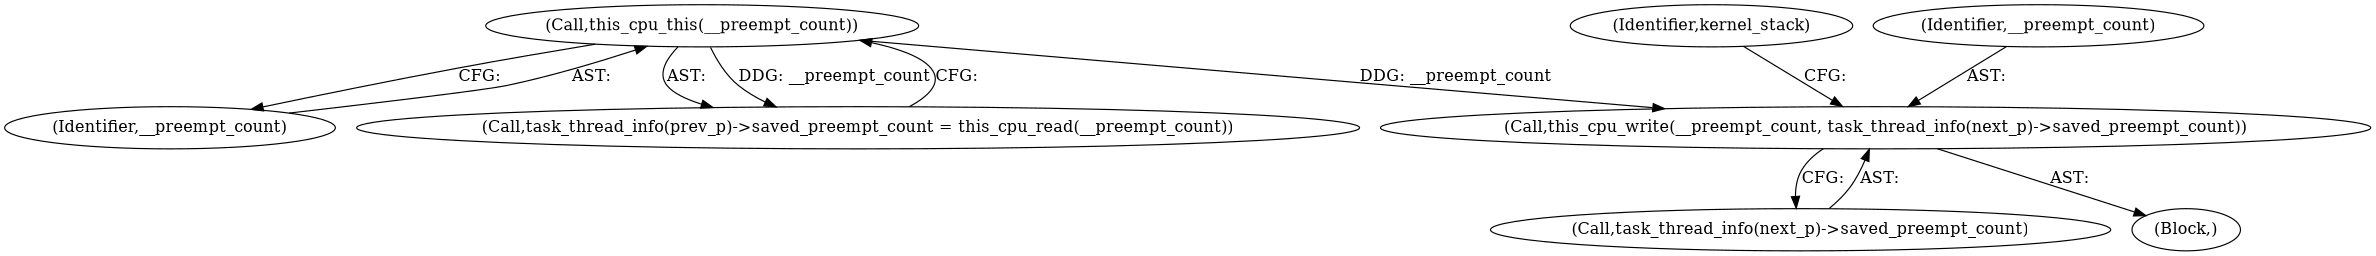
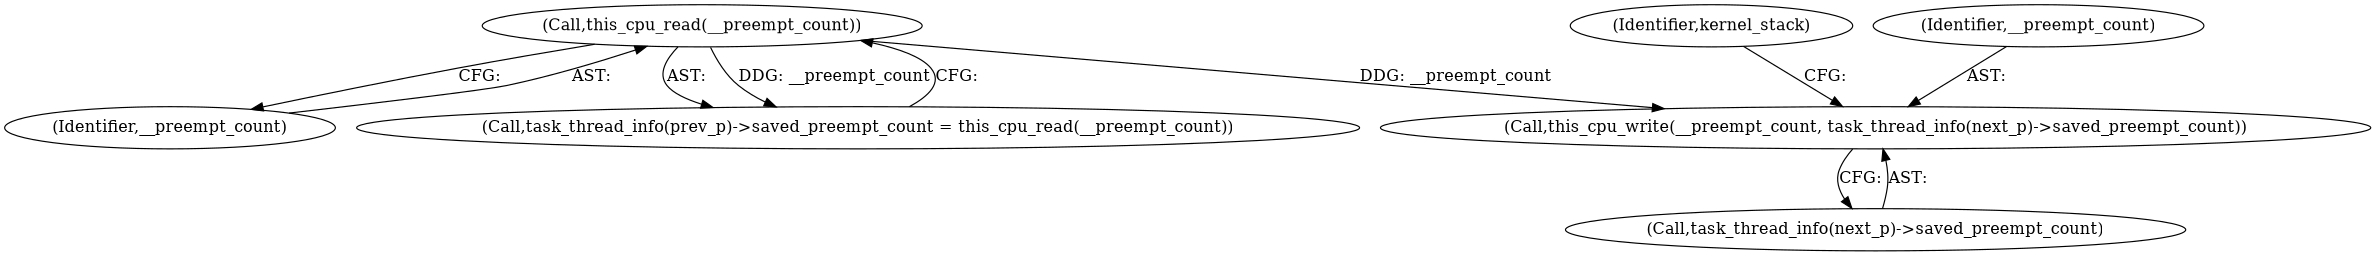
(702, 26) -> (702, 26)
(2186, 230) -> none
